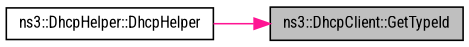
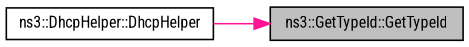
(367, 24) -> (367, 24)
